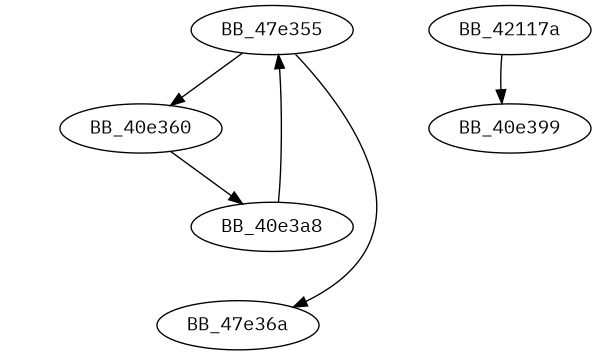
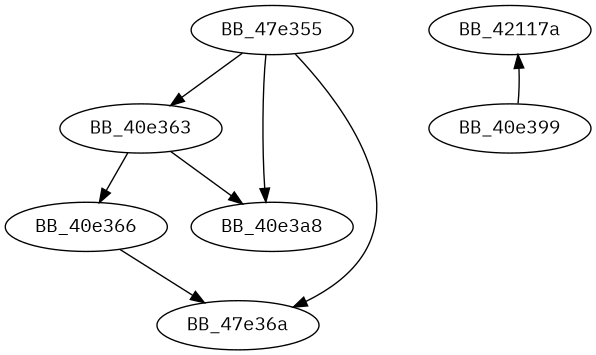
(501, 72) -> (519, 86)
(141, 128) -> (141, 128)
(281, 135) -> (263, 121)
none -> (86, 227)
